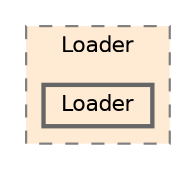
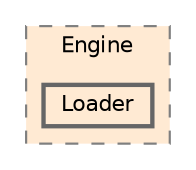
(98, 47) -> (98, 47)
